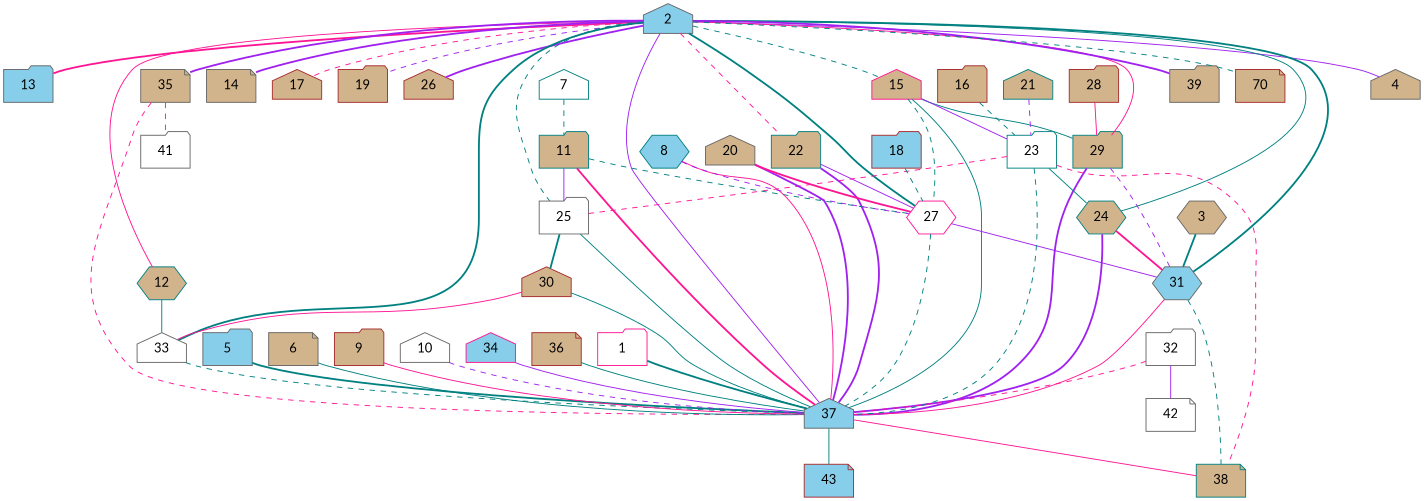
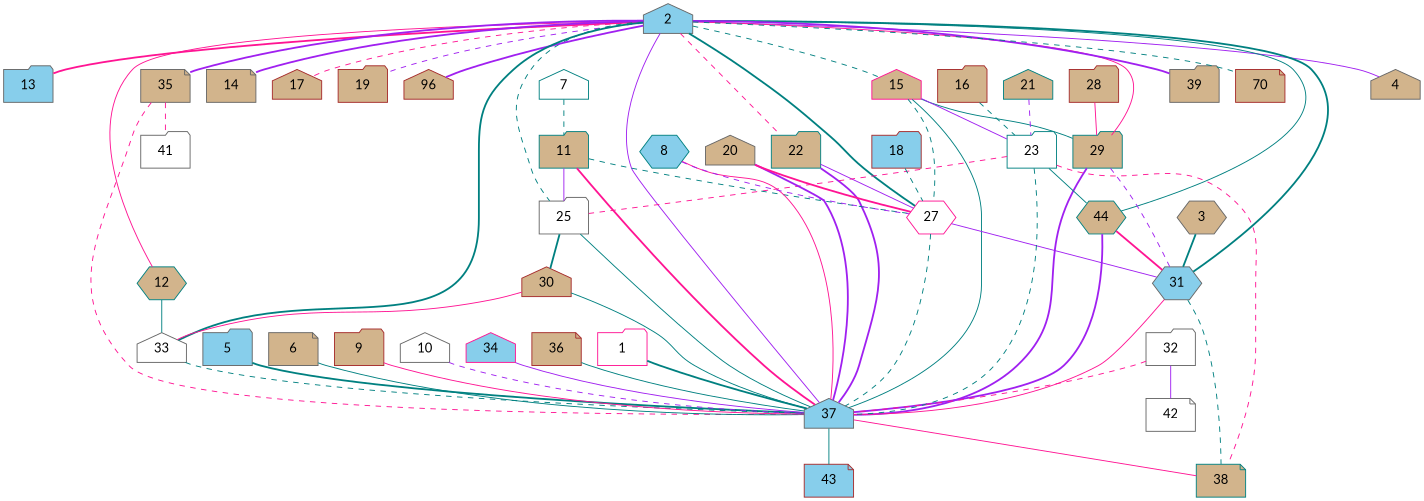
(429, 86) -> (429, 86)
(1101, 218) -> (1101, 218)
